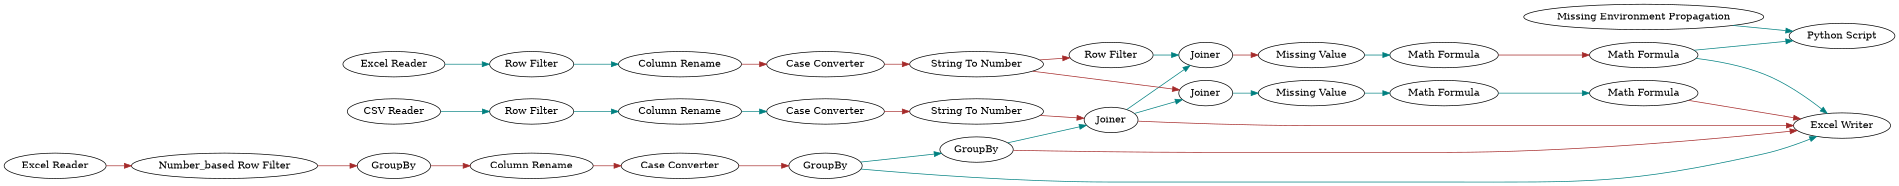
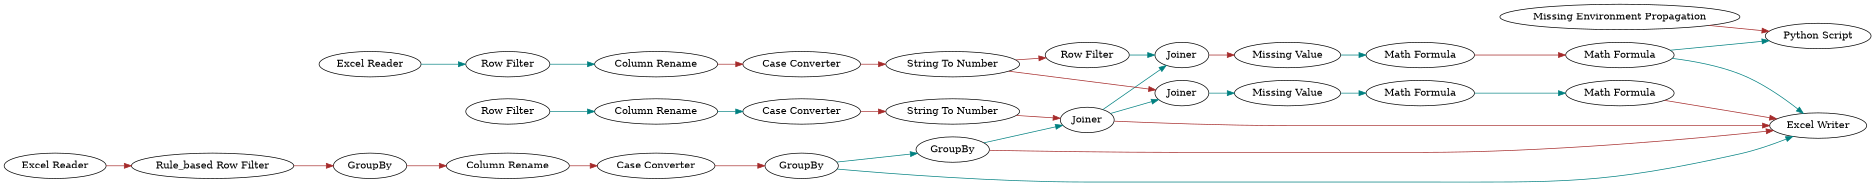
(1759, 28) -> (1735, 28)
(394, 111) -> none
(225, 166) -> (213, 166)
